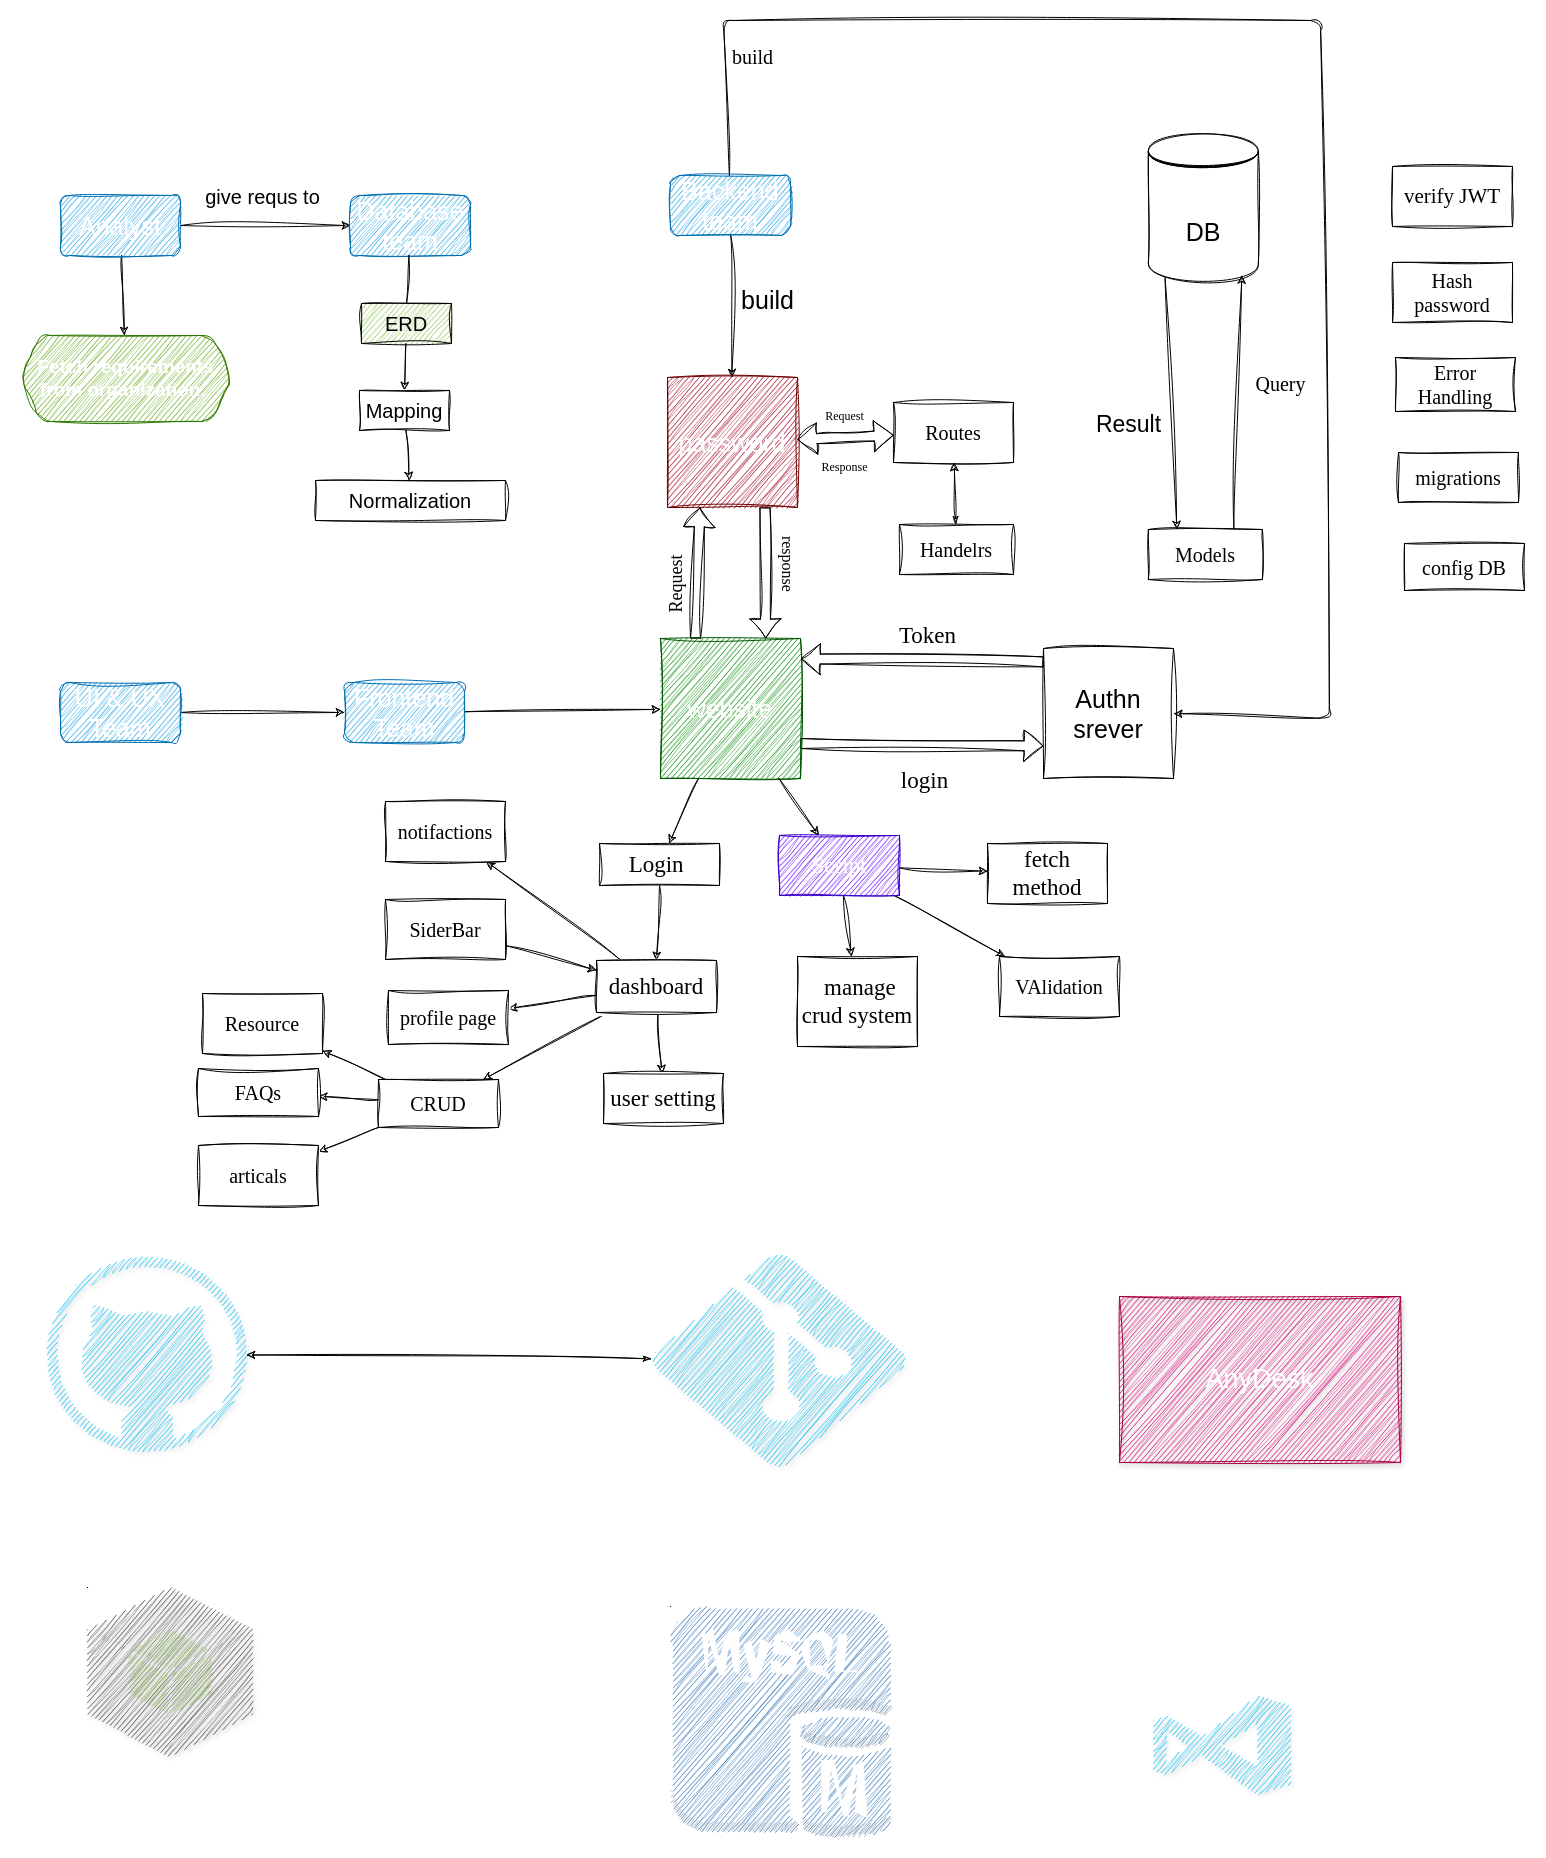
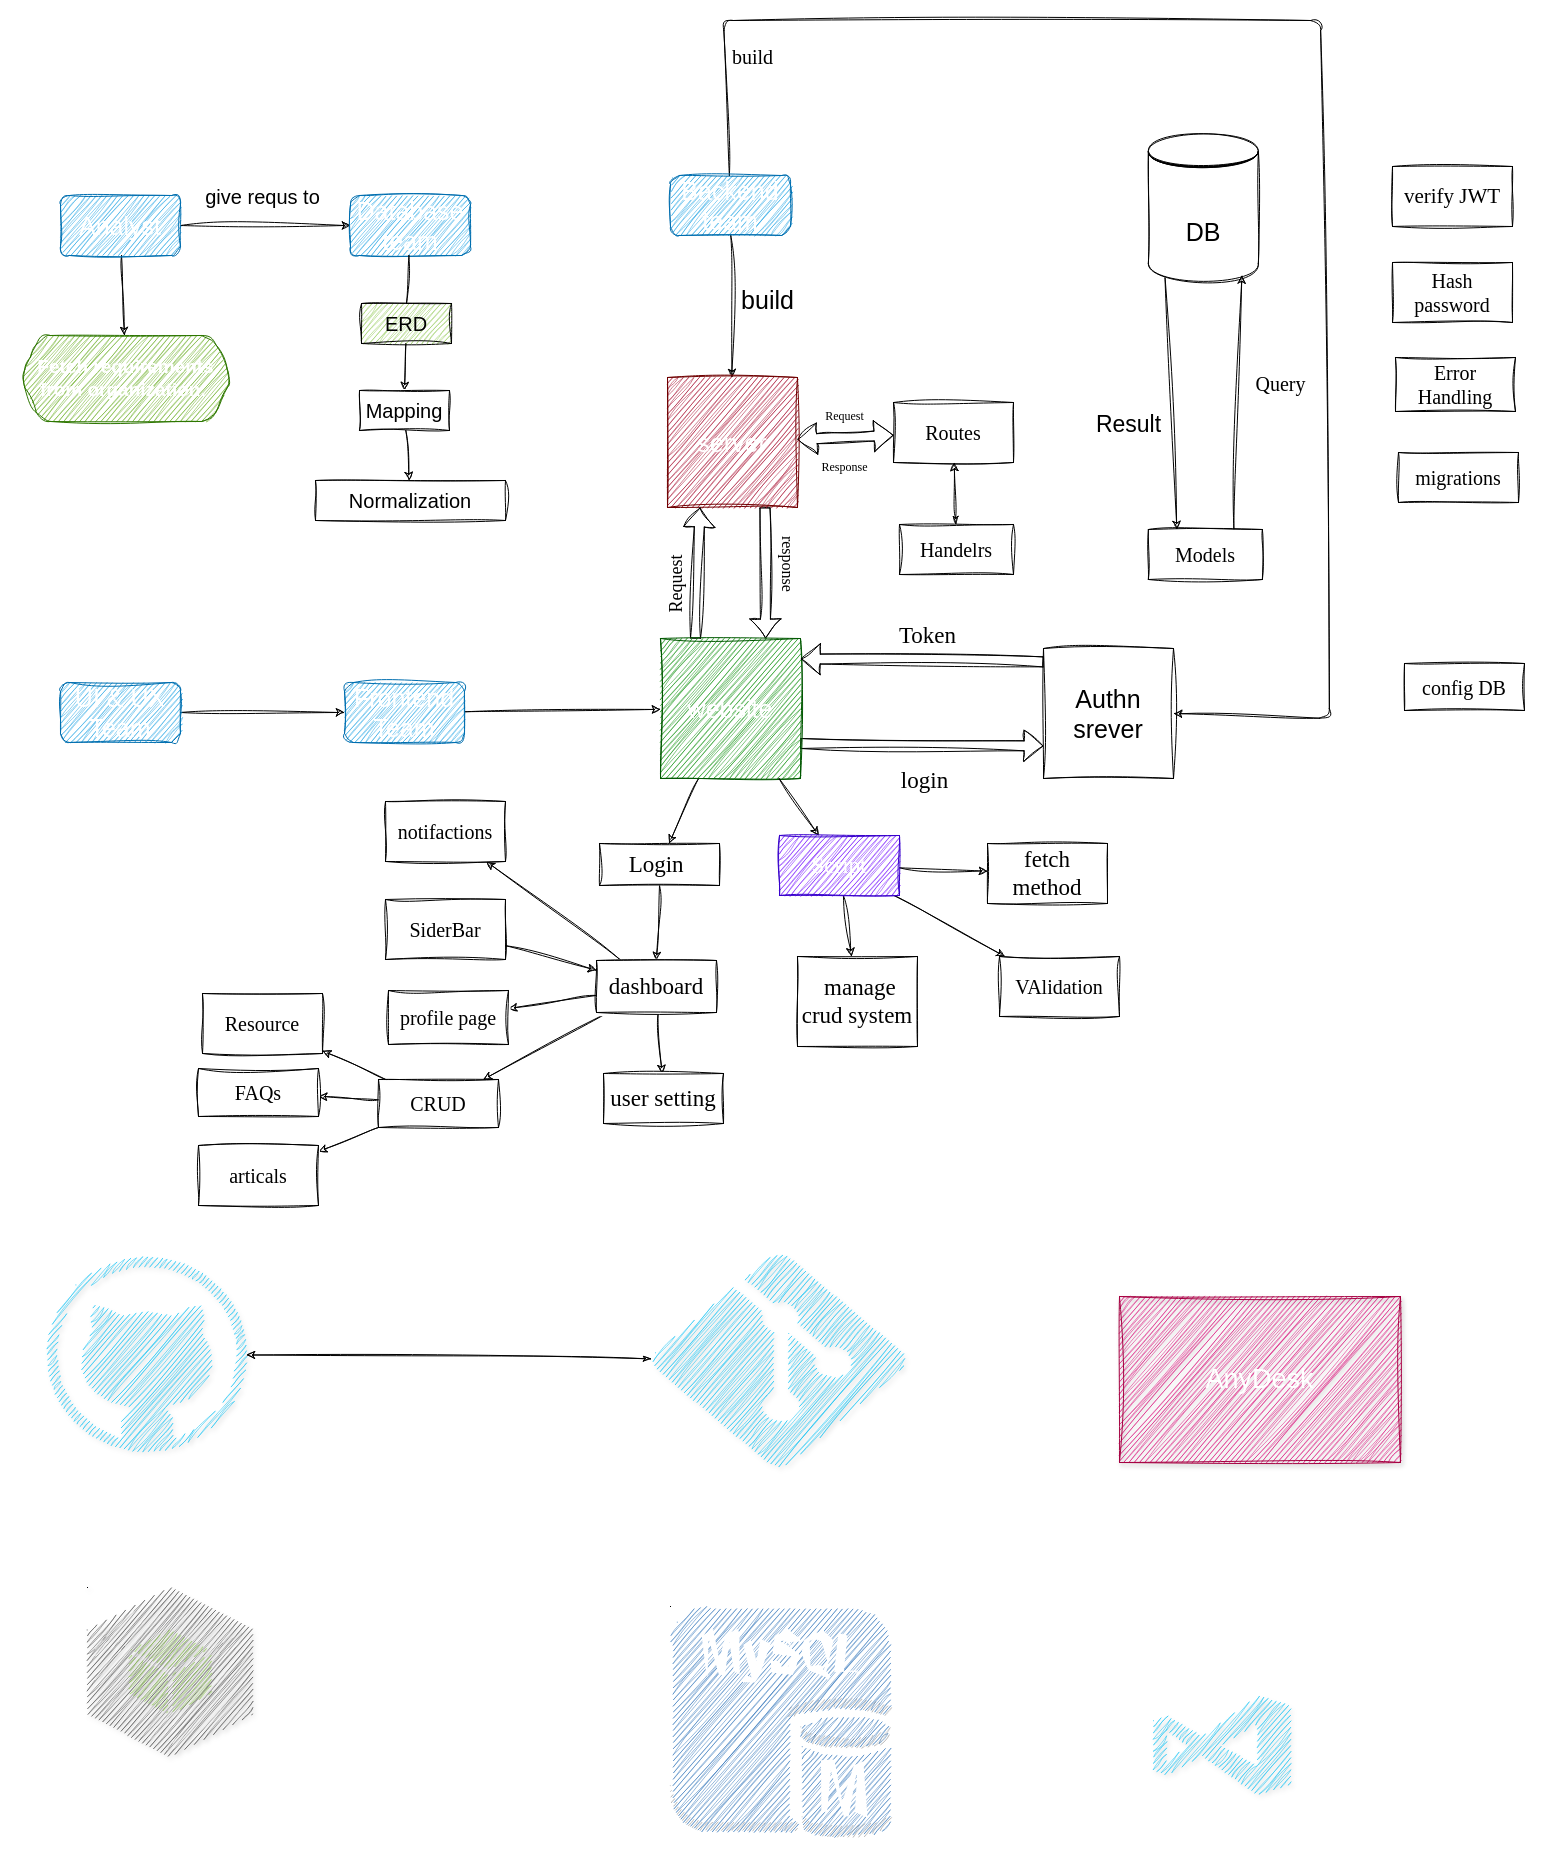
(733, 443) -> (733, 443)
(1465, 567) -> (1465, 687)
